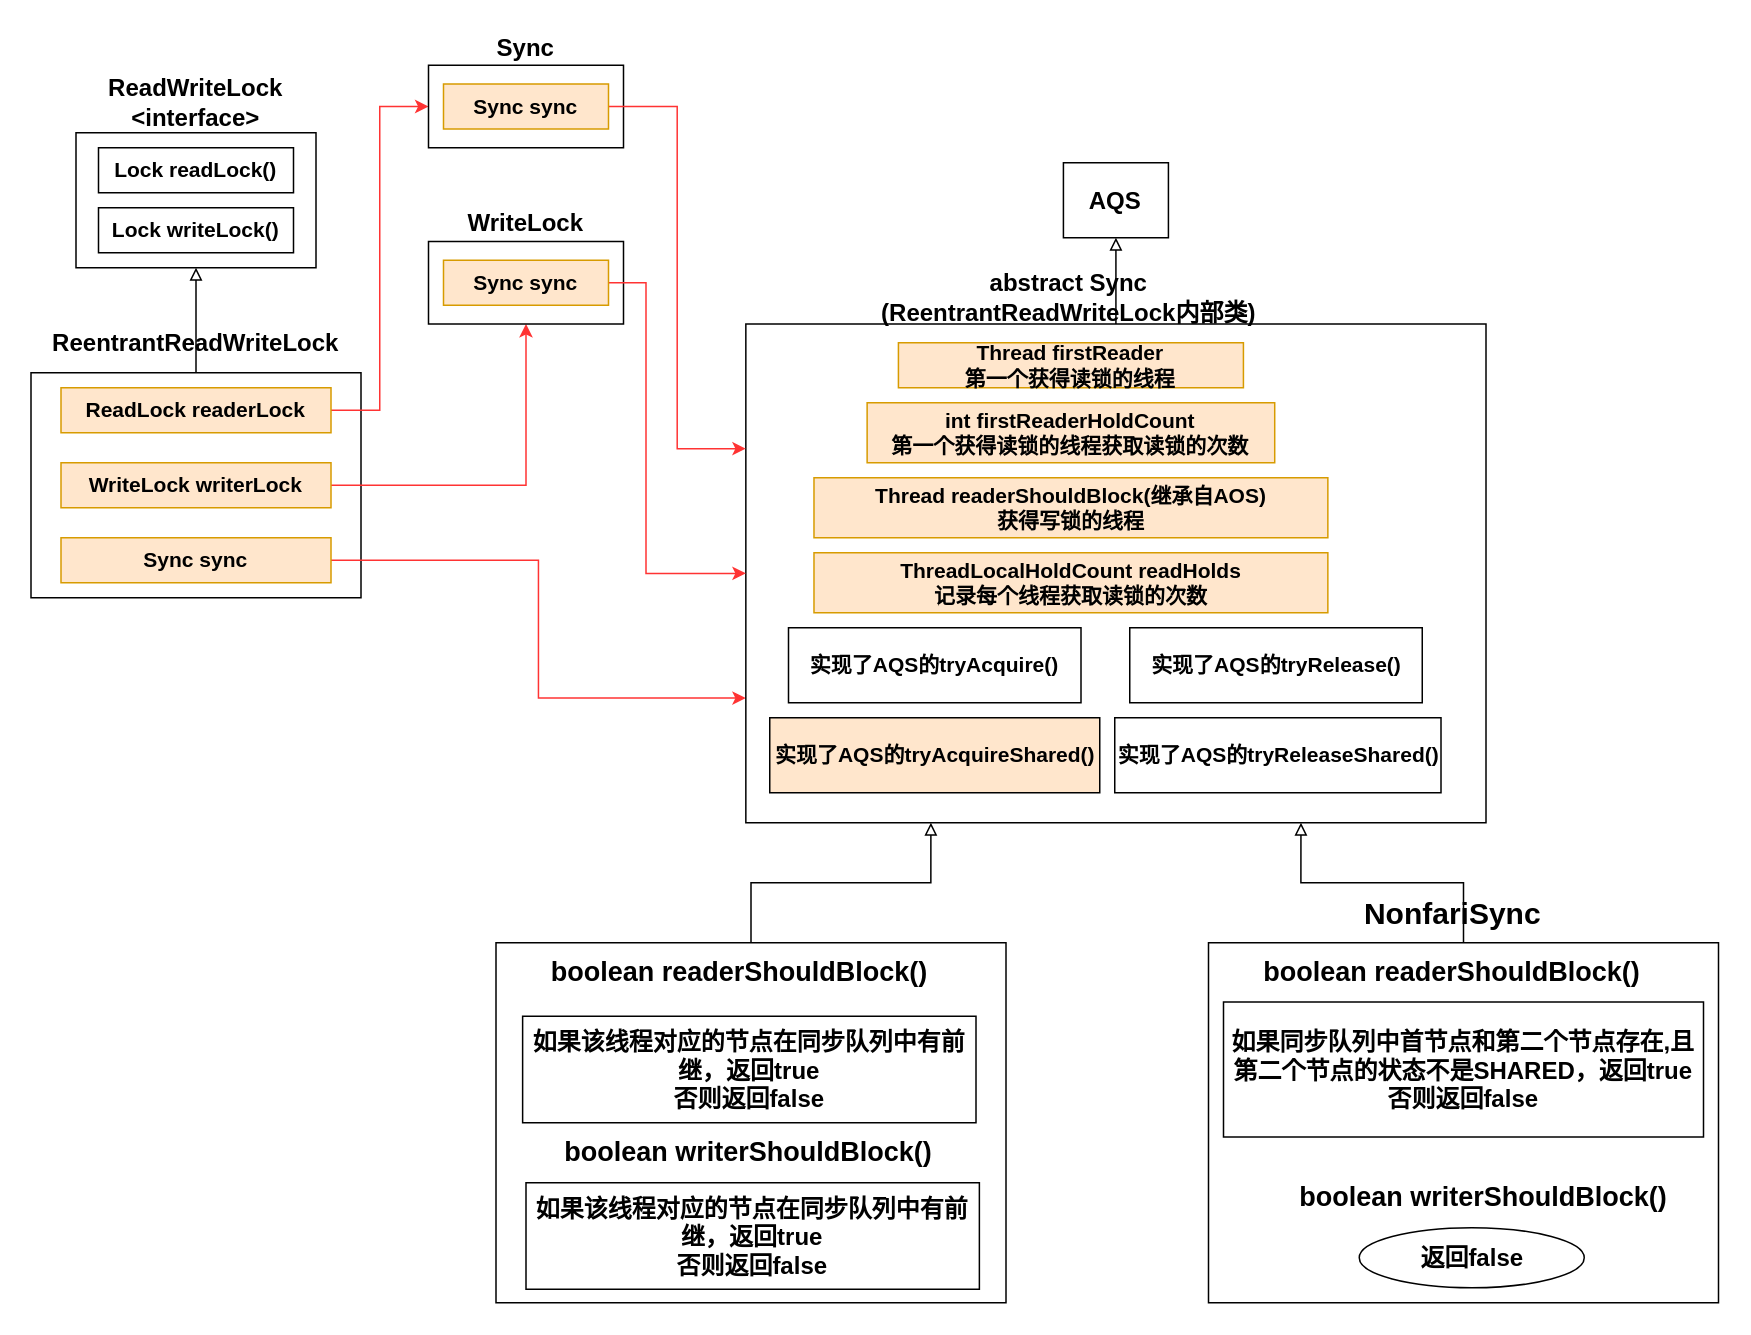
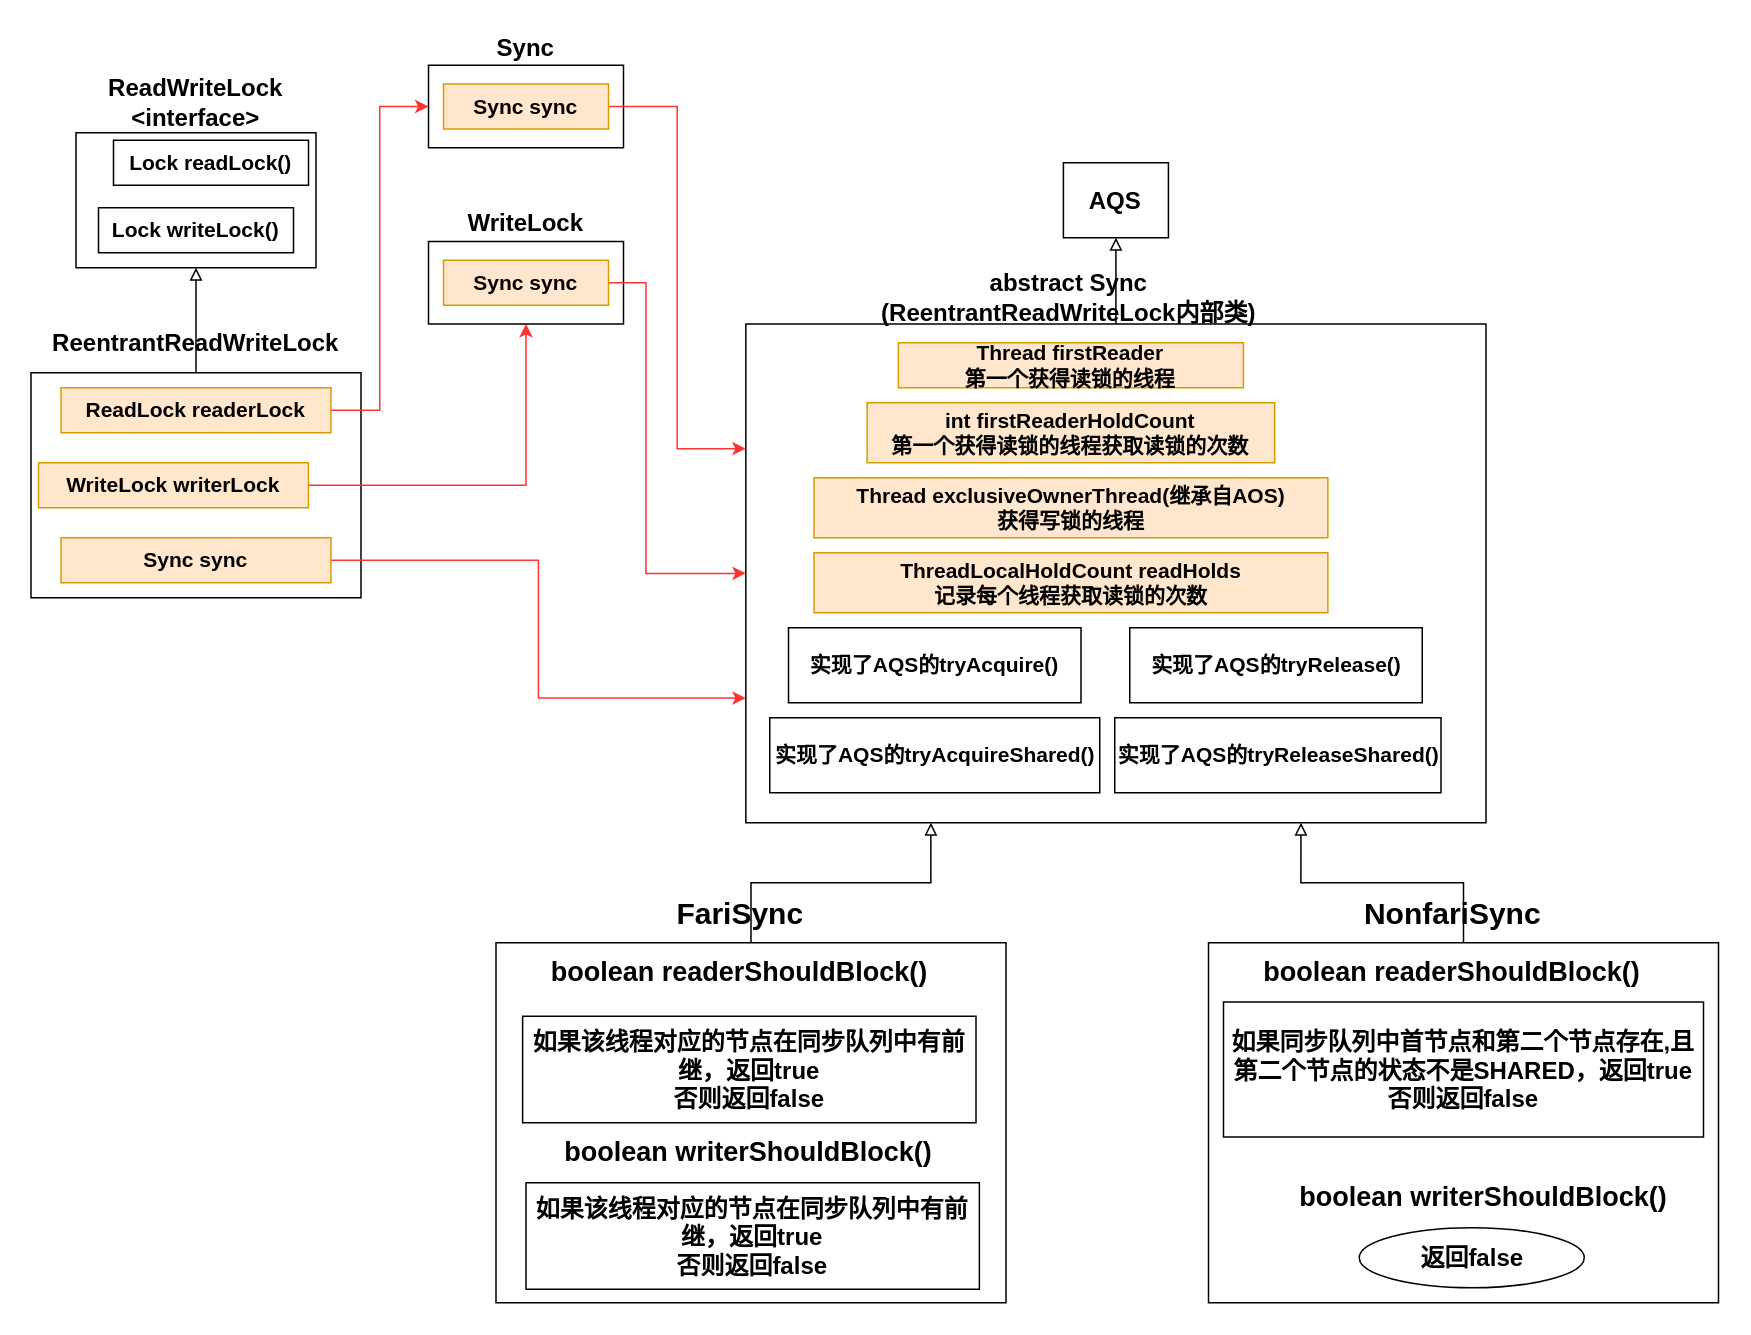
(196, 170) -> (211, 163)
(196, 485) -> (173, 485)
(1071, 508) -> (1071, 508)
(935, 755) -> (935, 755)
none -> (740, 913)
